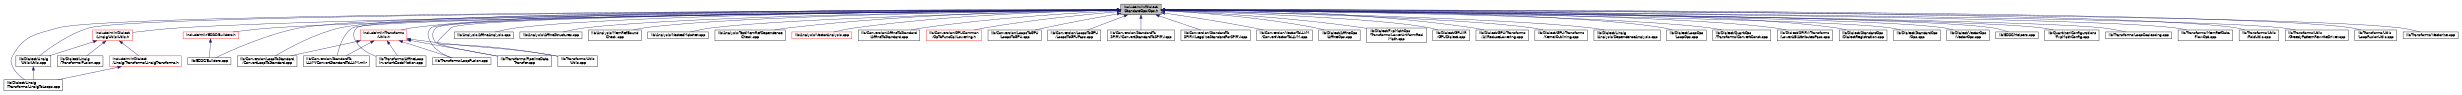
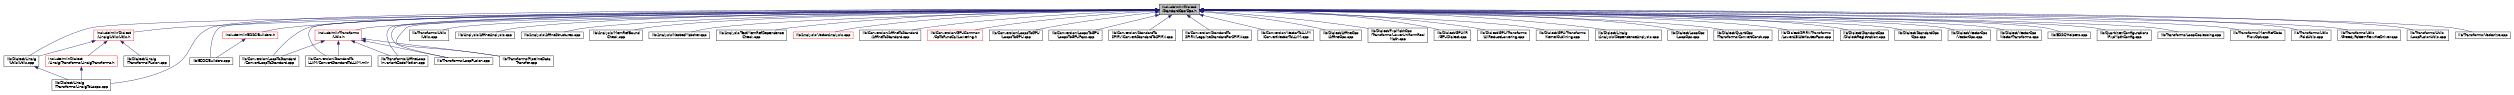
none -> (2019, 35)
(484, 47) -> none
